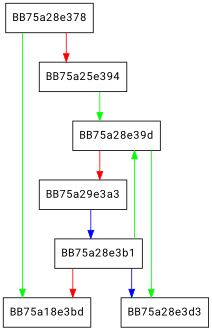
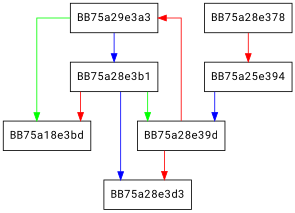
(100, 102) -> (215, 102)
(22, 161) -> (37, 49)
(151, 220) -> (164, 161)
